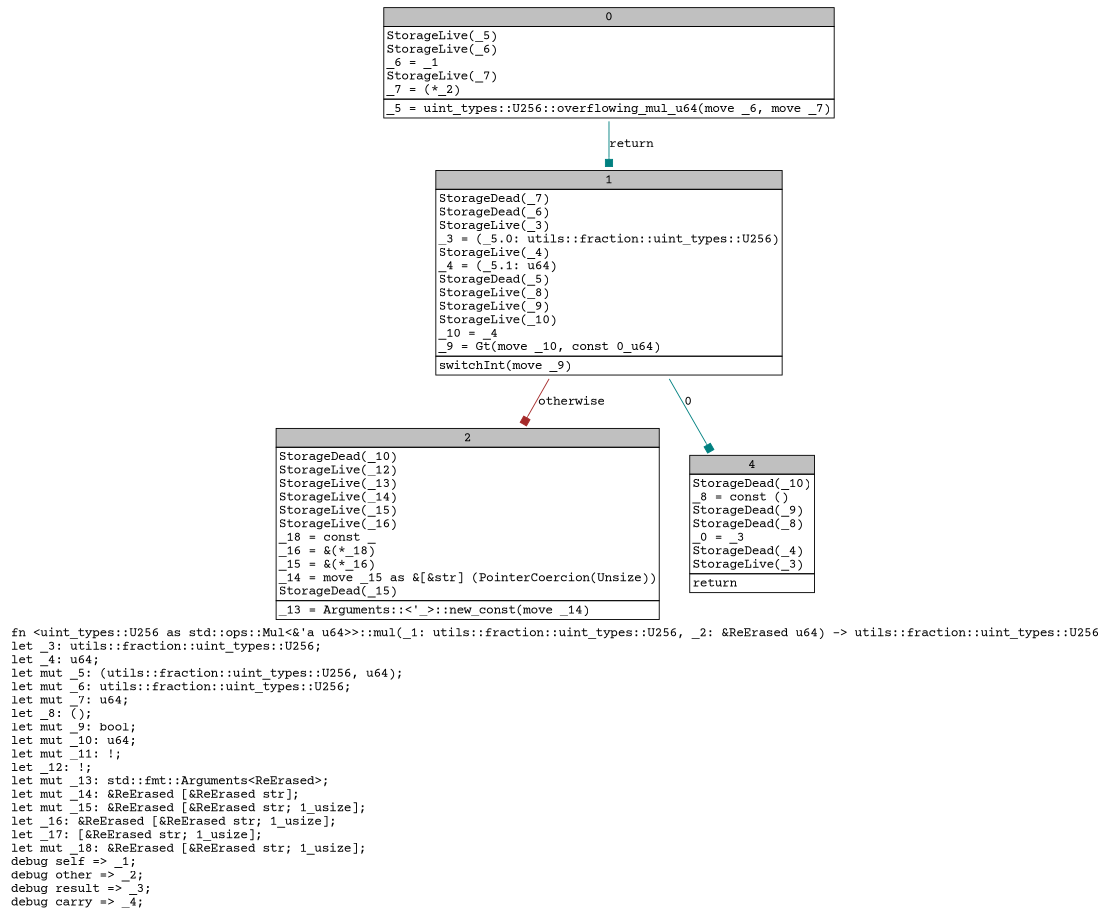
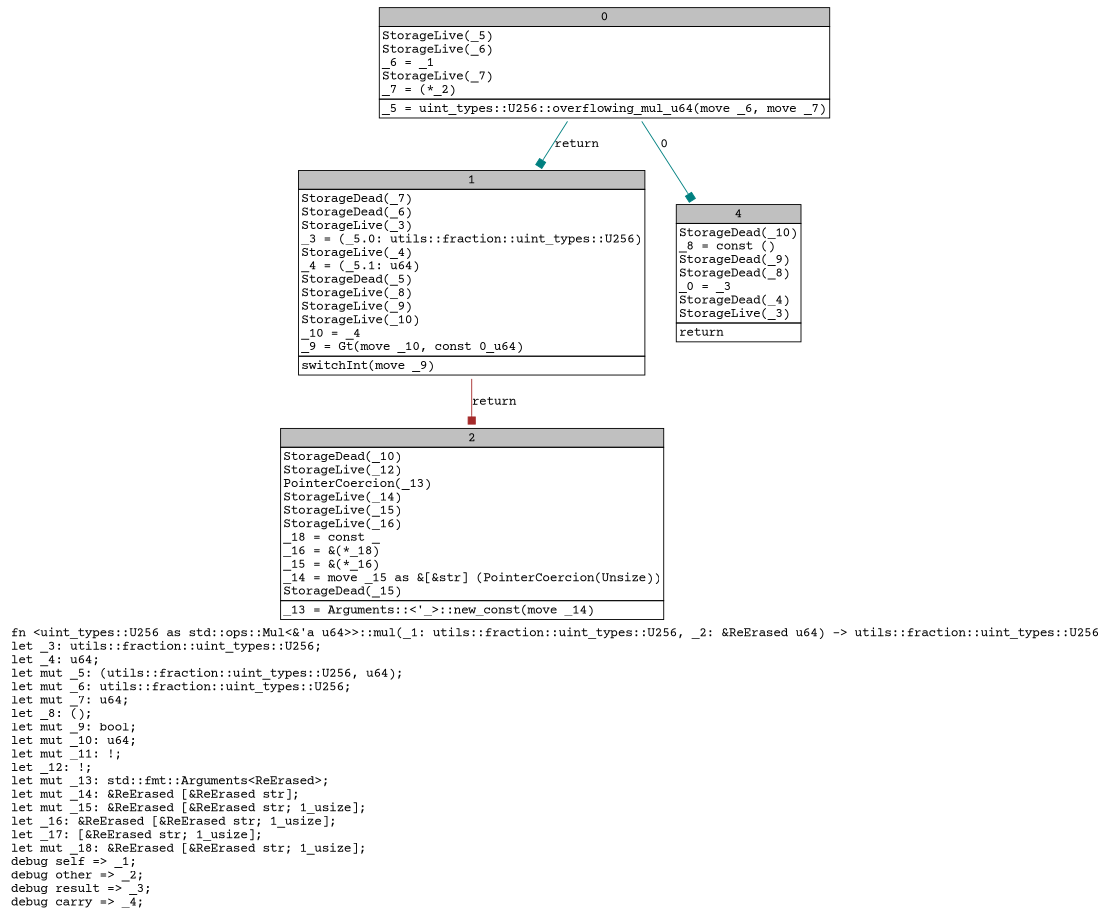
(572, 402) -> (494, 402)
(688, 411) -> (665, 157)
(338, 483) -> (358, 483)
